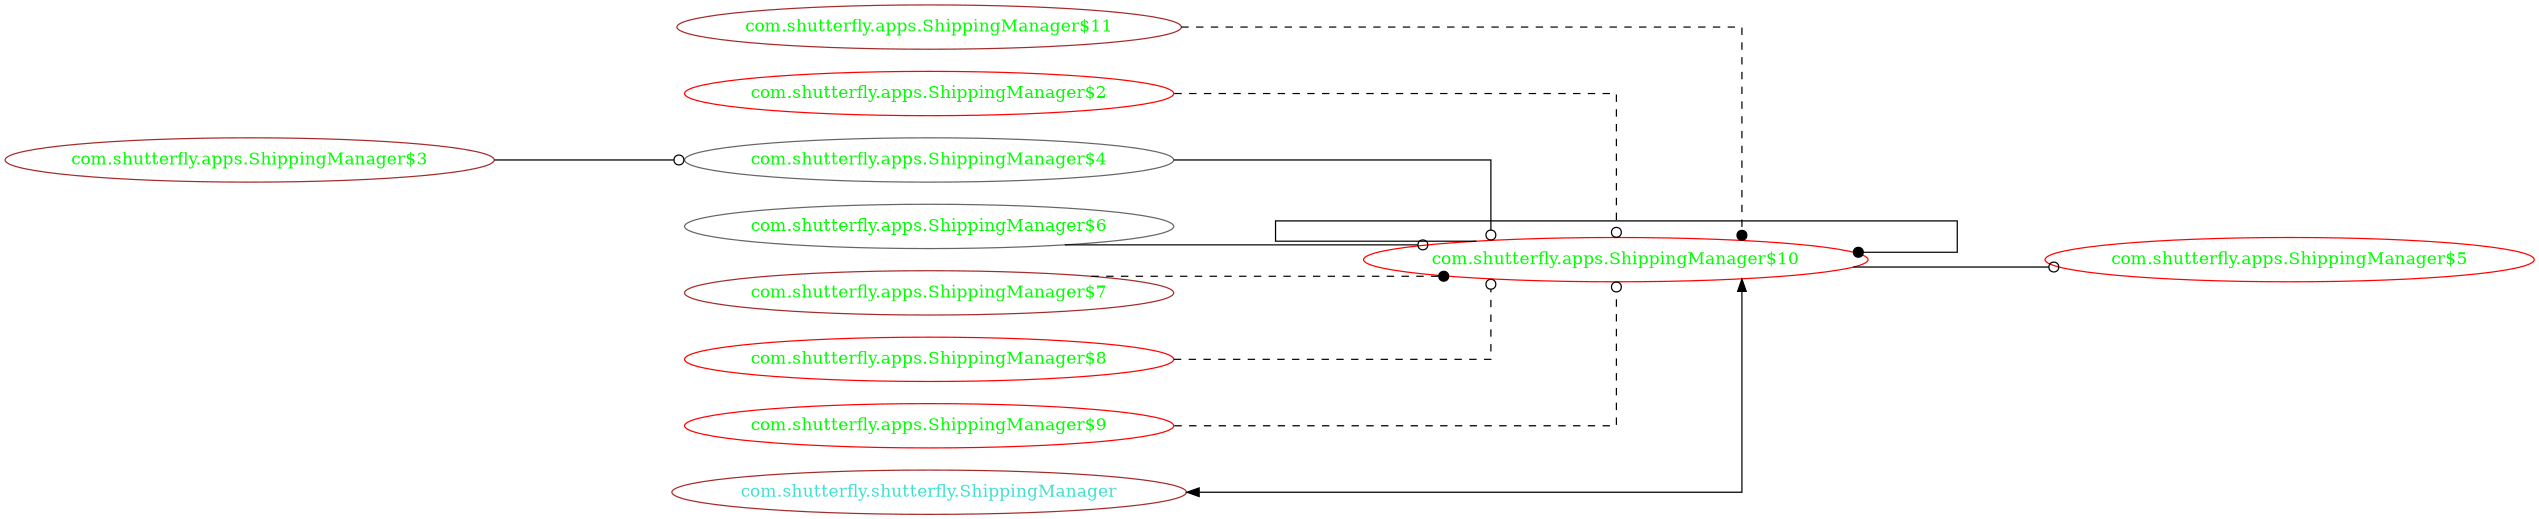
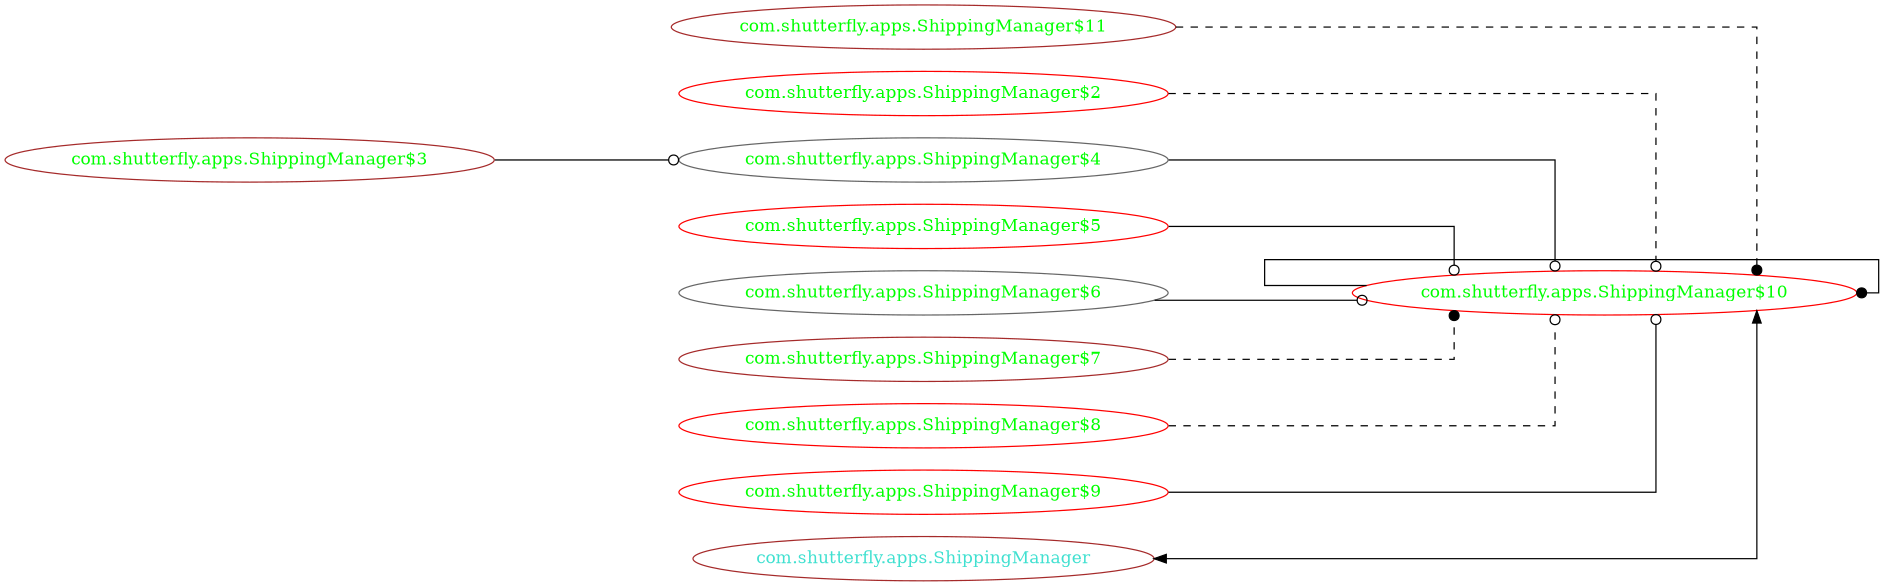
(1951, 267) -> (1331, 226)
(1462, 426) -> (1496, 492)
(929, 492) -> (924, 559)
